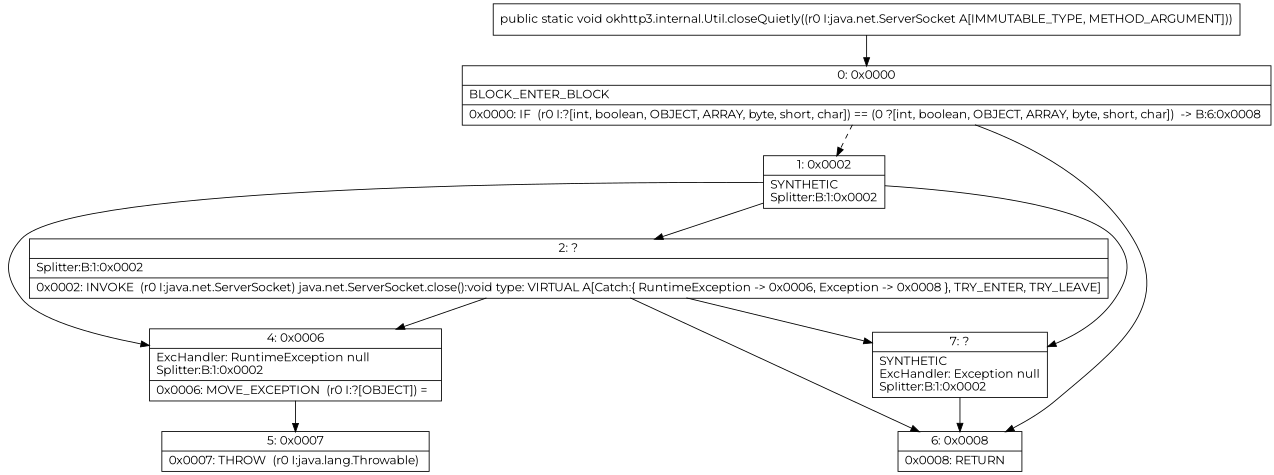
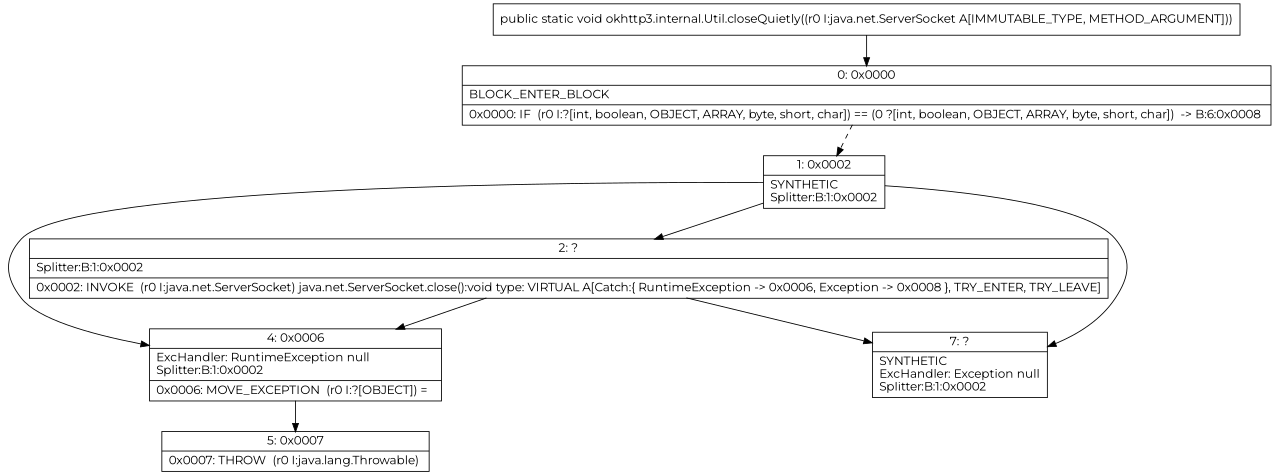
(960, 451) -> none
